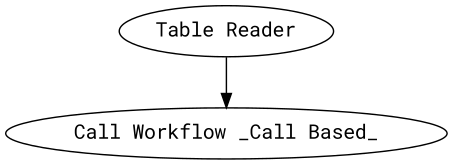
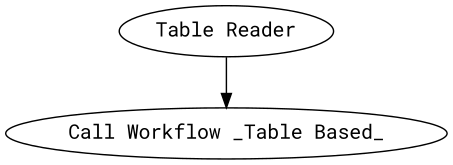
(226, 133) -> (226, 133)
